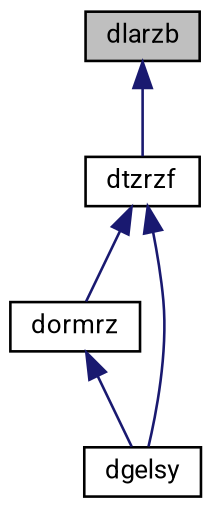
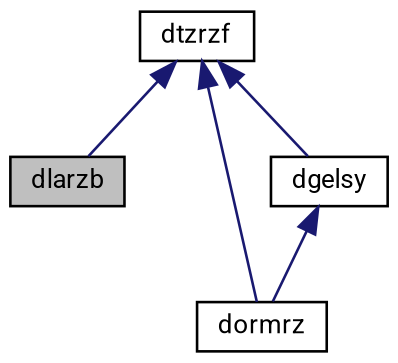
(143, 122) -> (123, 119)
(115, 411) -> (290, 266)
